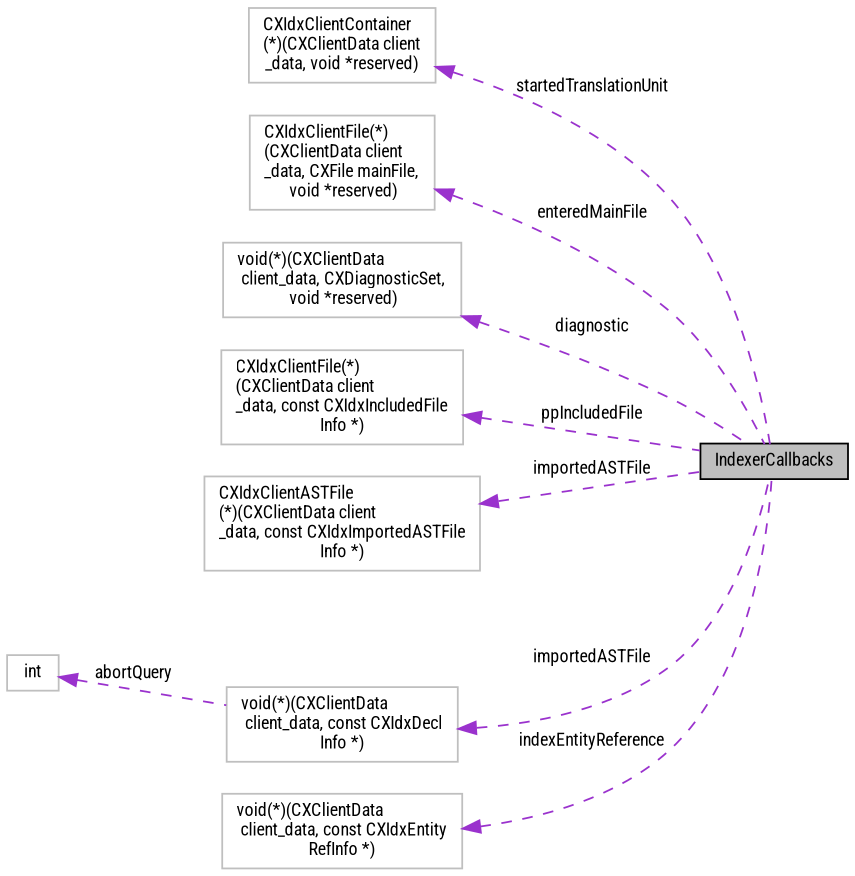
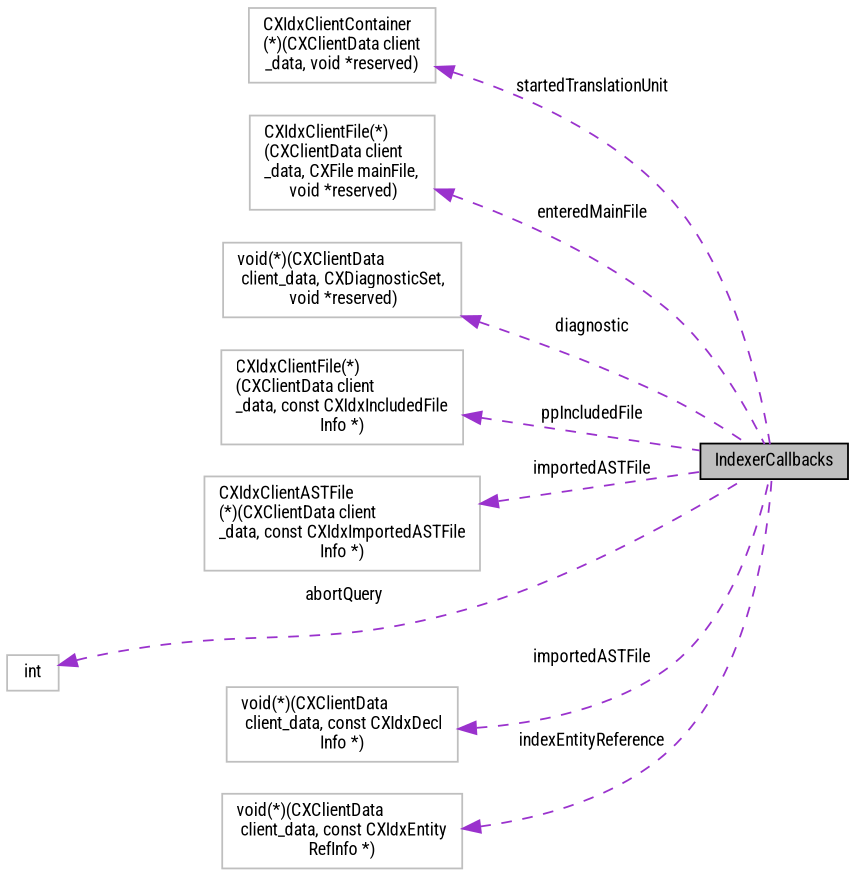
(152, 693) -> (425, 620)
